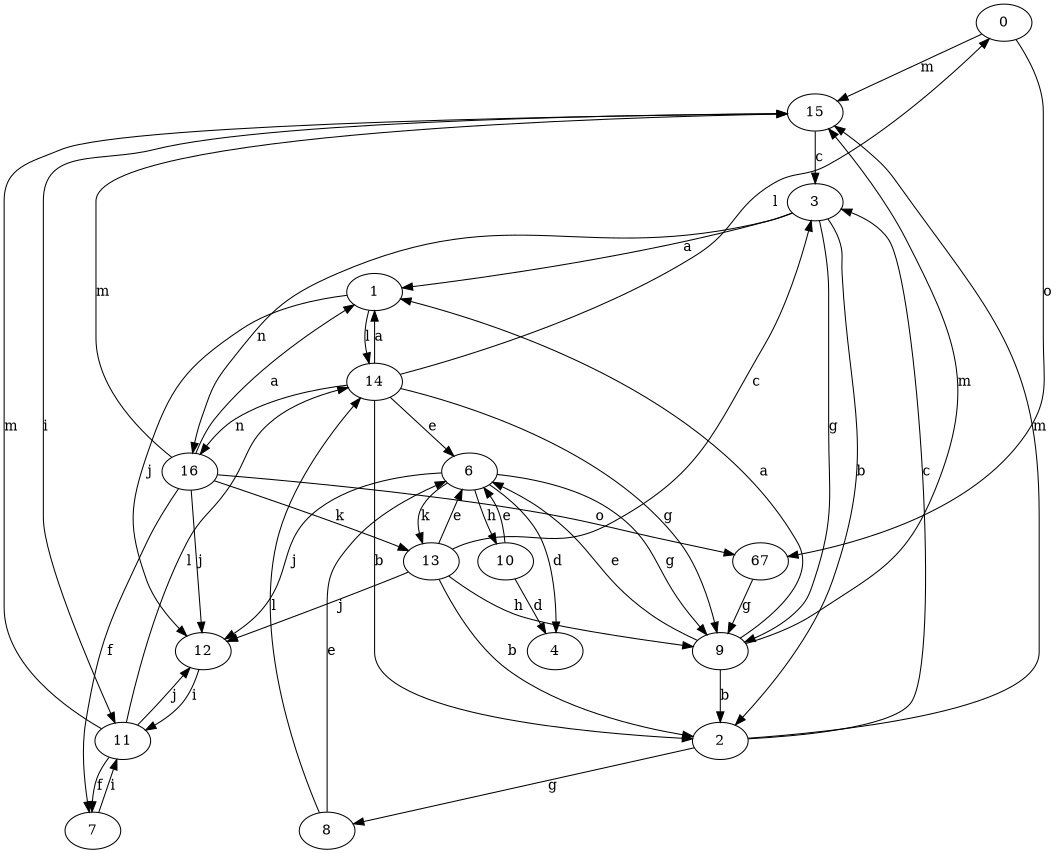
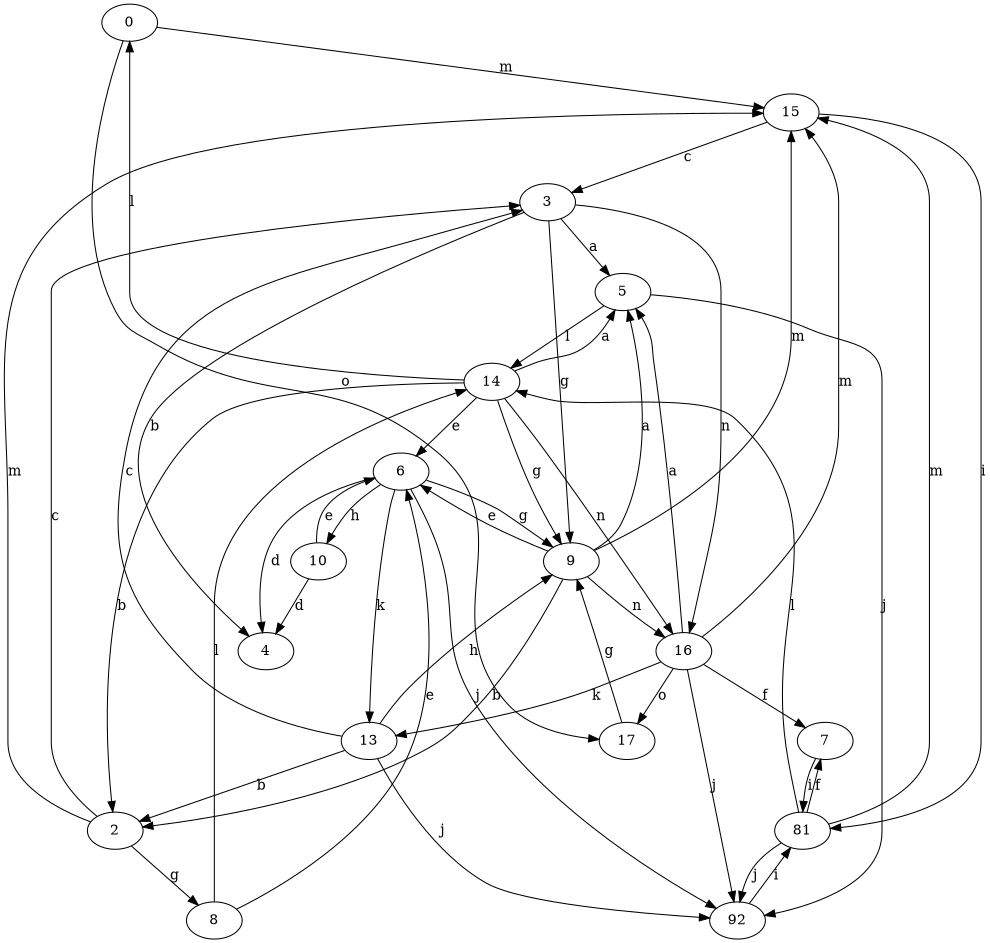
(375, 292) -> (623, 292)
(855, 482) -> (219, 358)
(448, 521) -> none
(761, 561) -> (627, 741)
none -> (621, 605)
(203, 651) -> (738, 920)
(123, 741) -> (803, 831)
